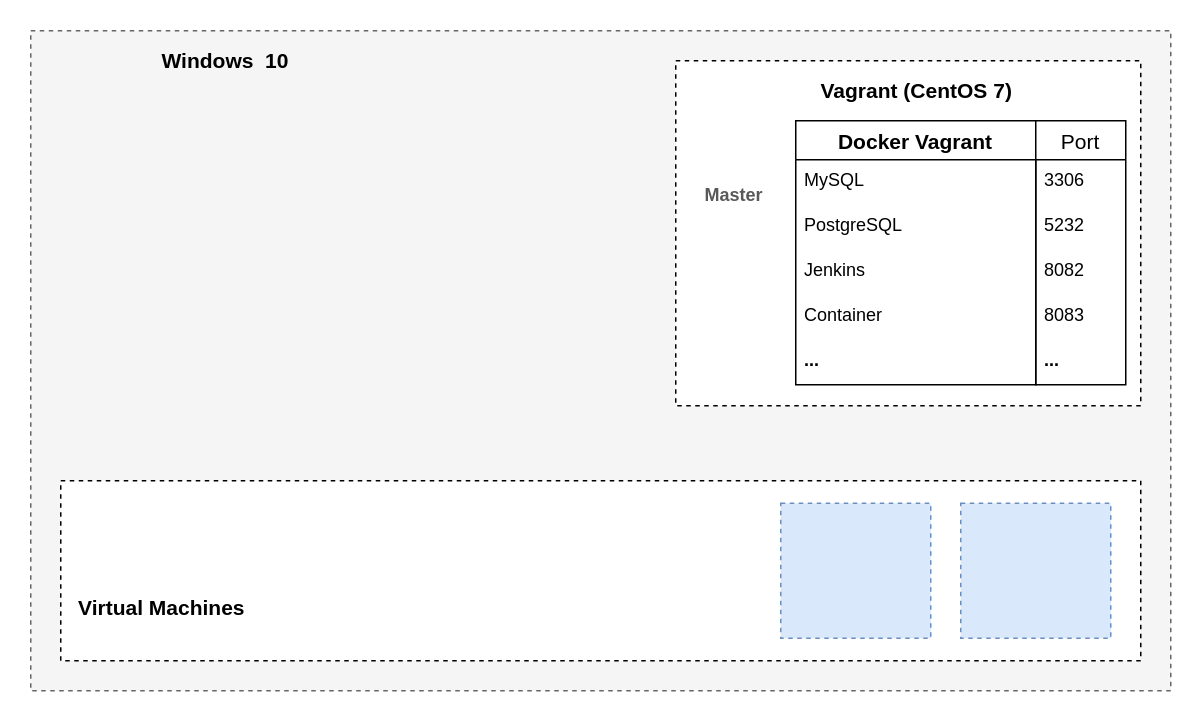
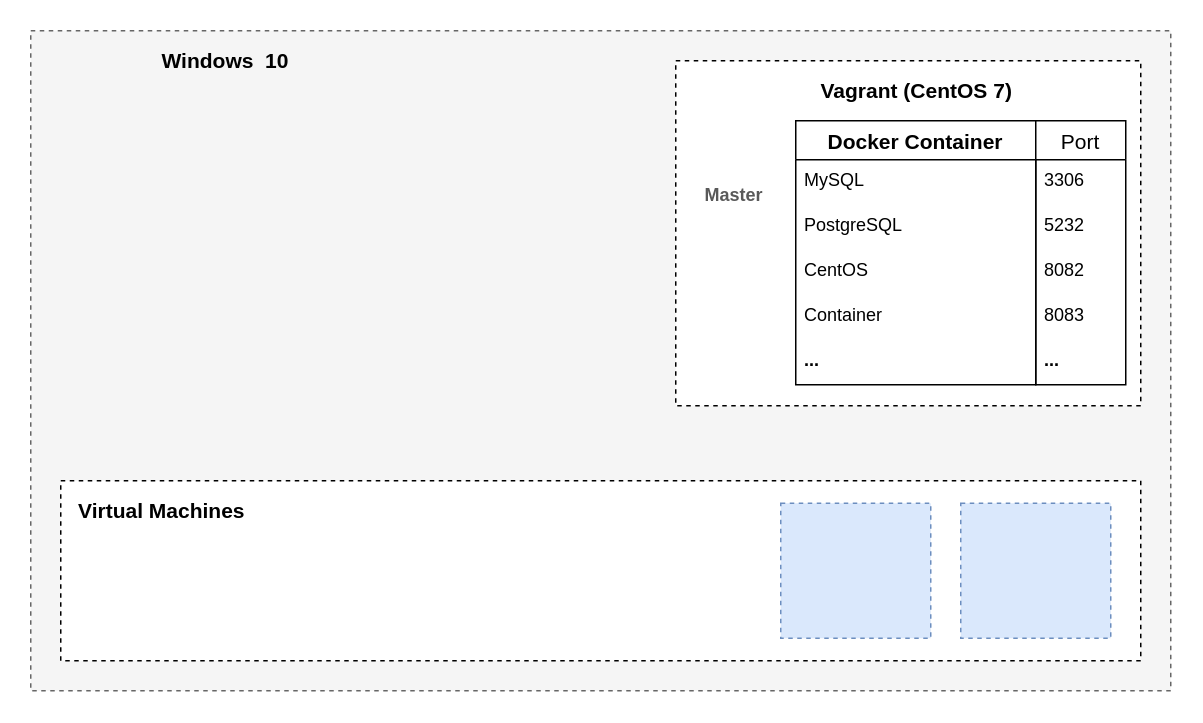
(915, 142) -> (915, 142)
(837, 270) -> (834, 270)
(166, 608) -> (166, 511)
